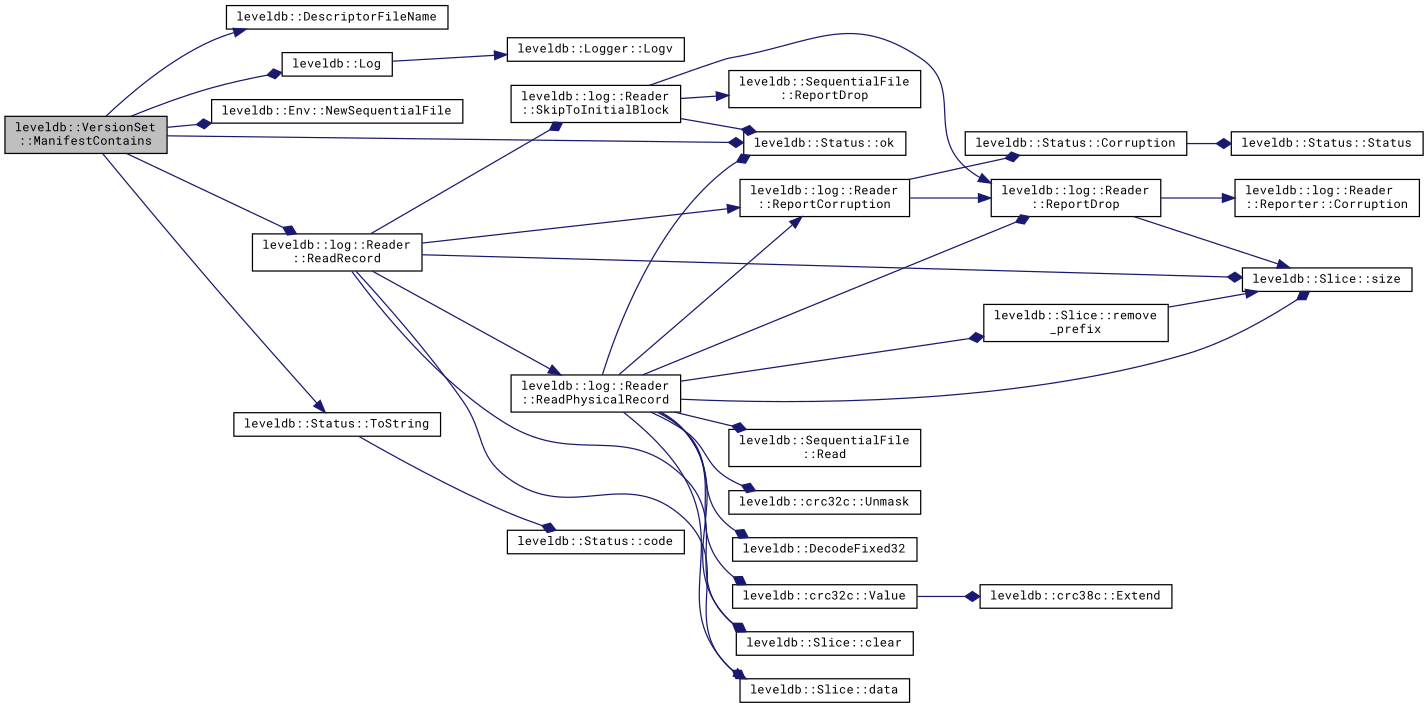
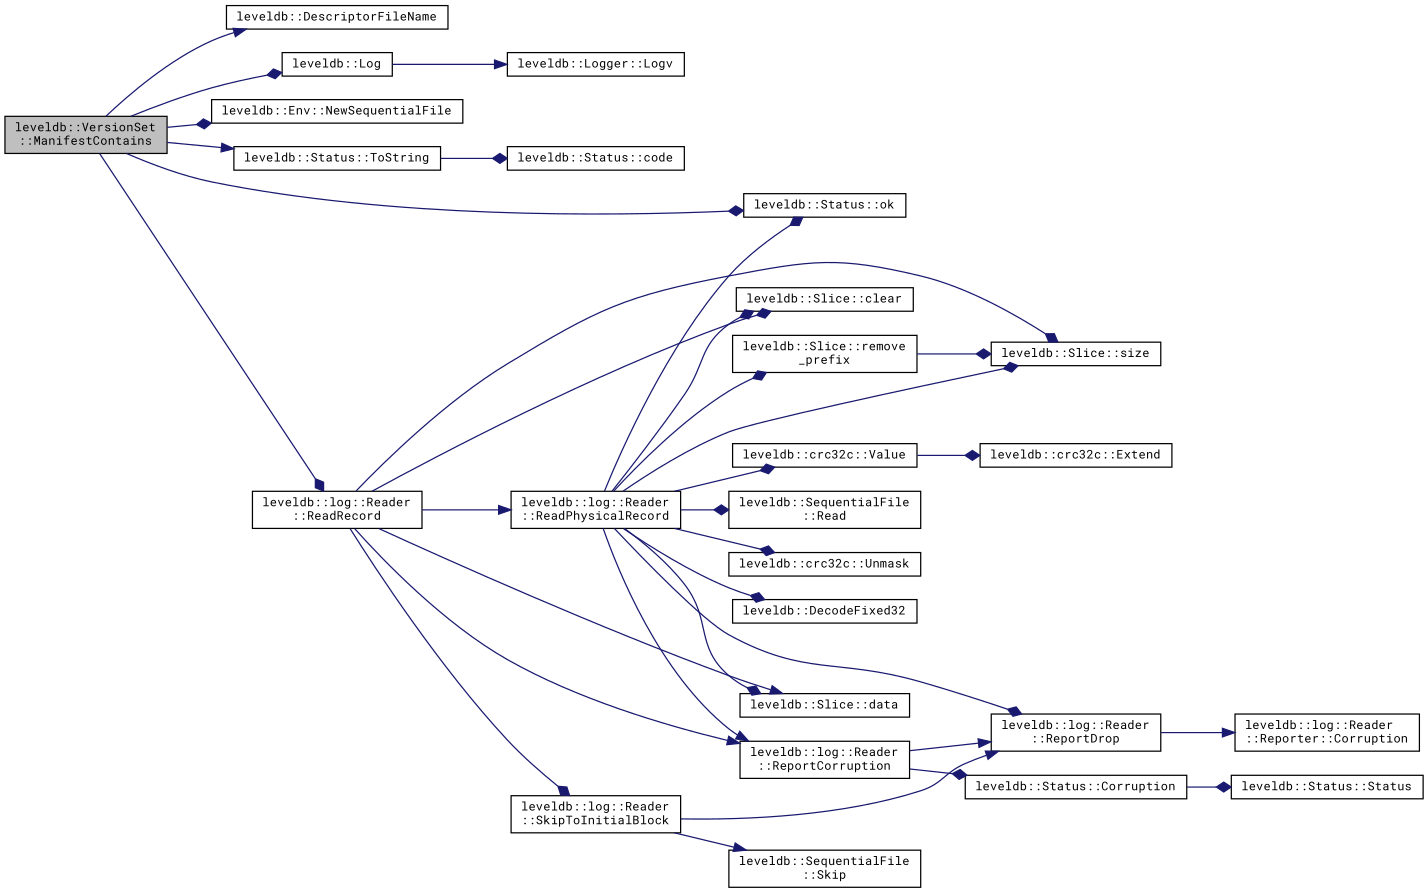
(825, 89) -> (825, 869)
(711, 124) -> none
(1206, 240) -> none
(1207, 300) -> (946, 354)
(1076, 596) -> (1076, 455)
